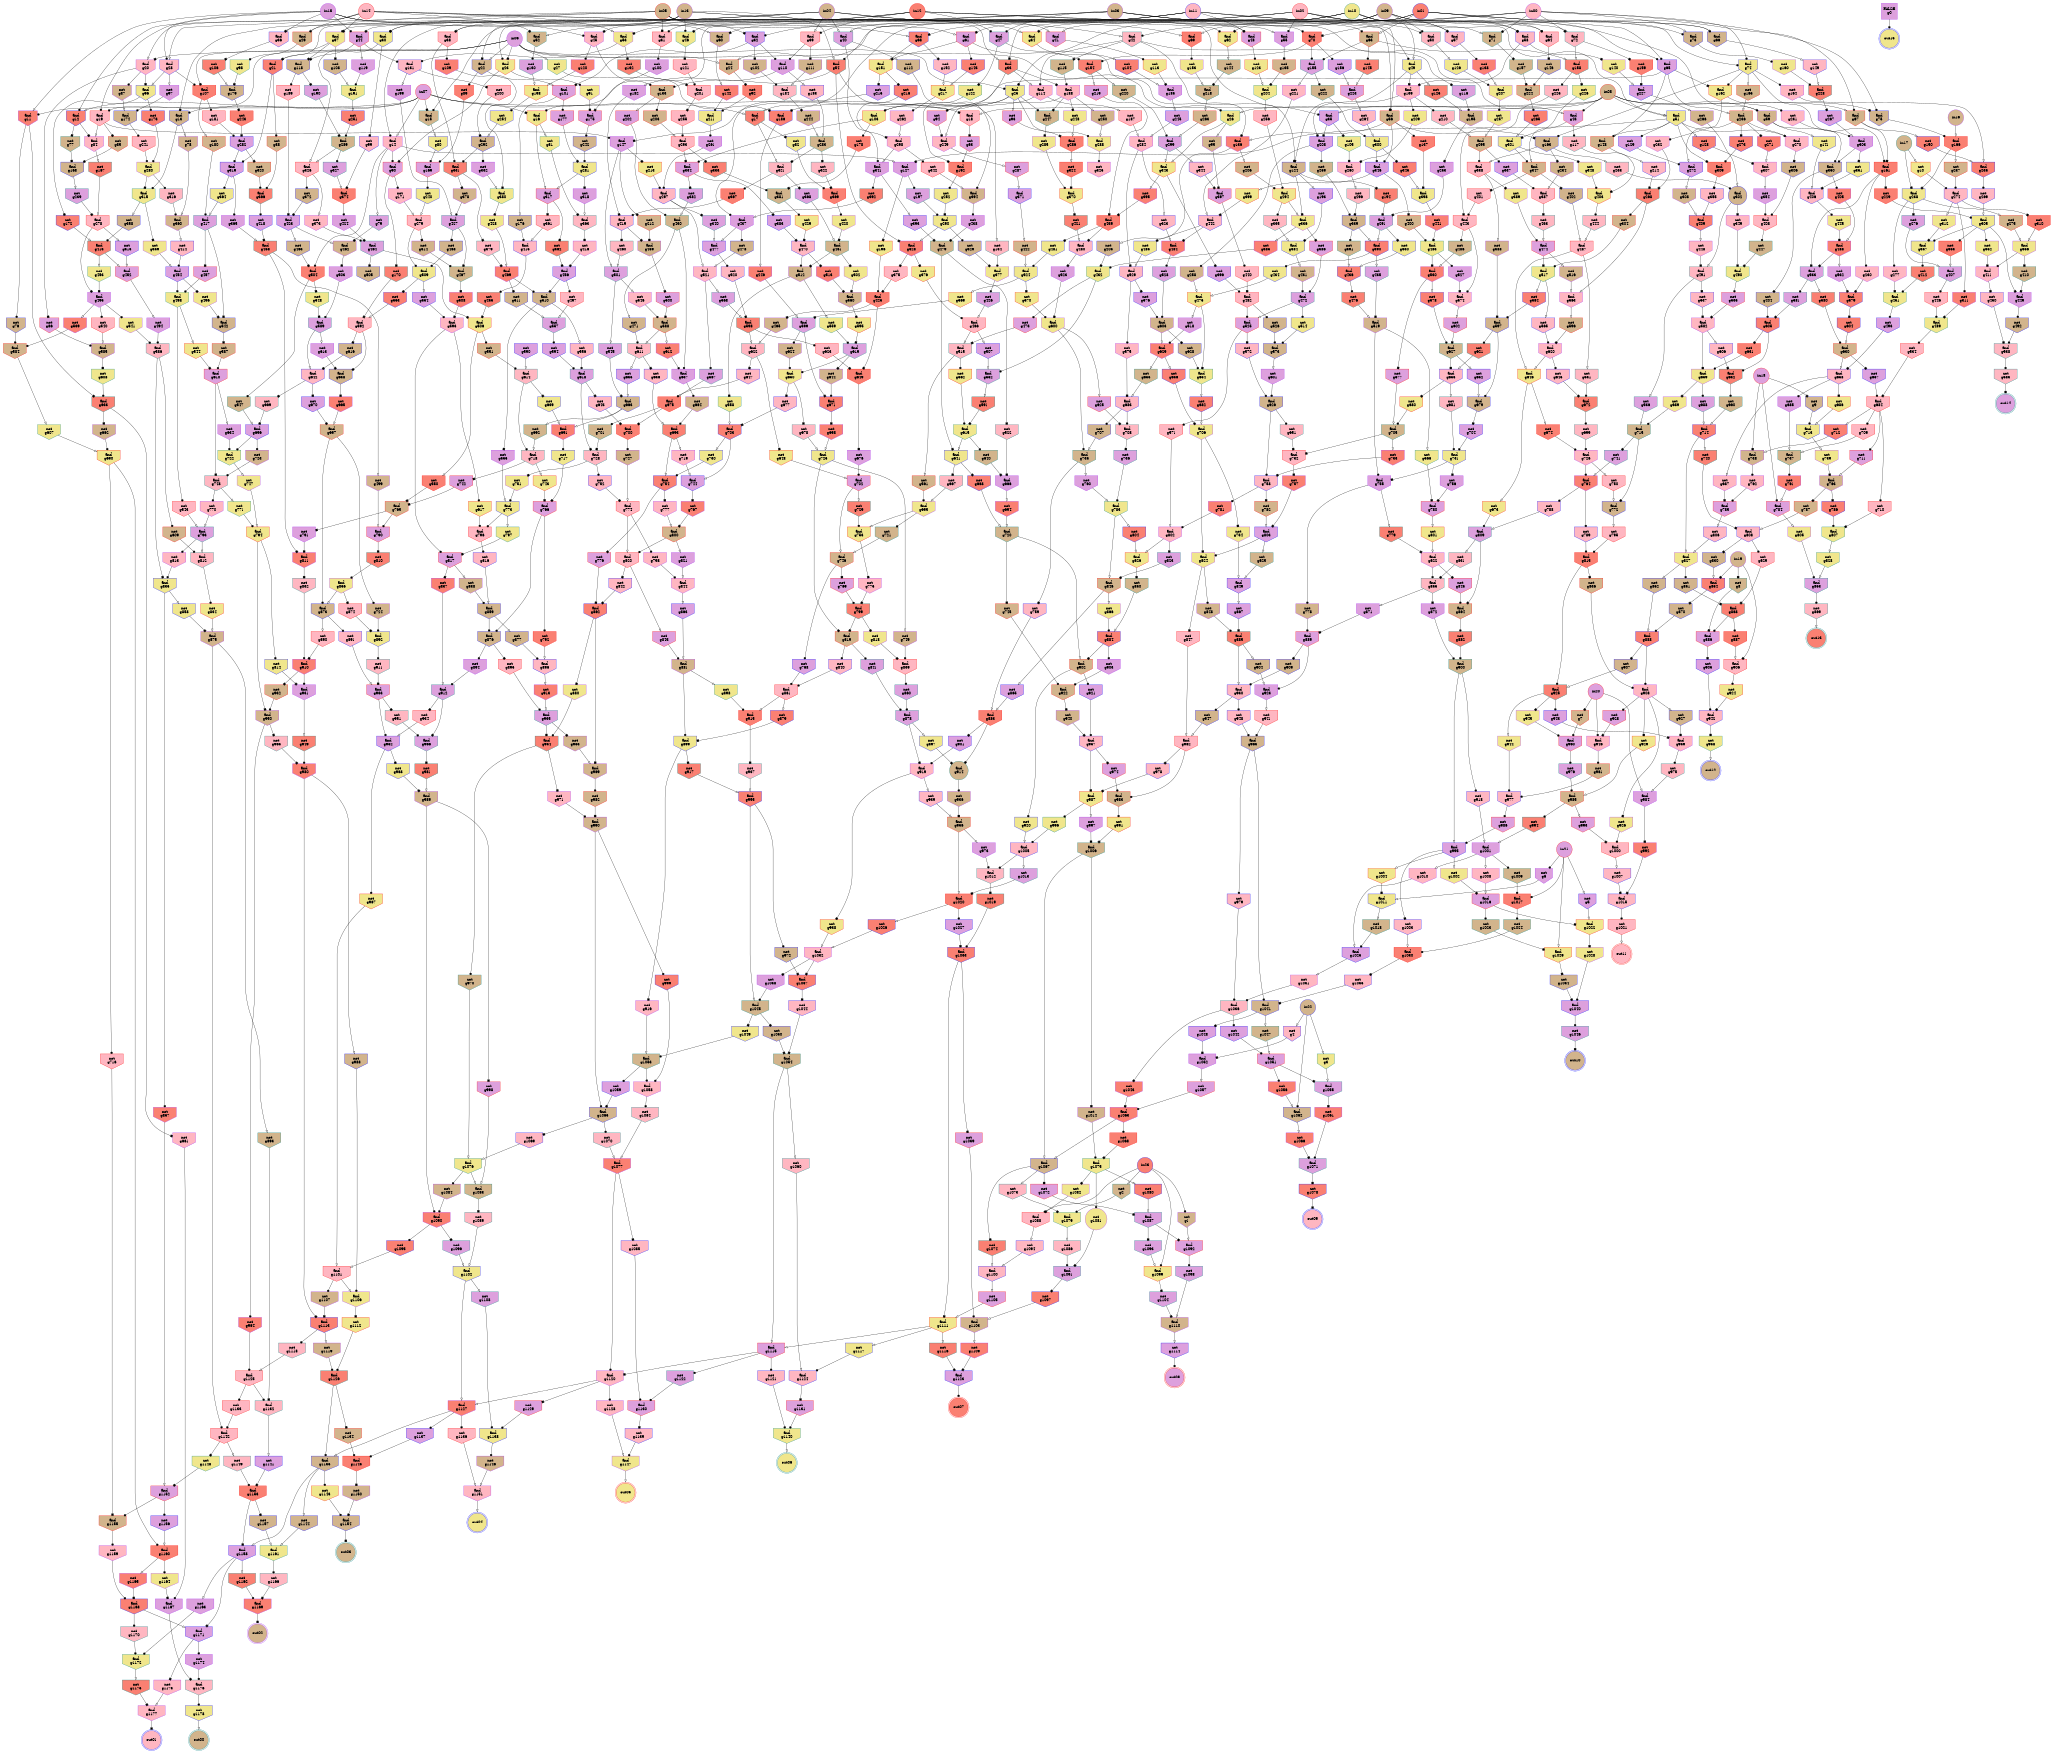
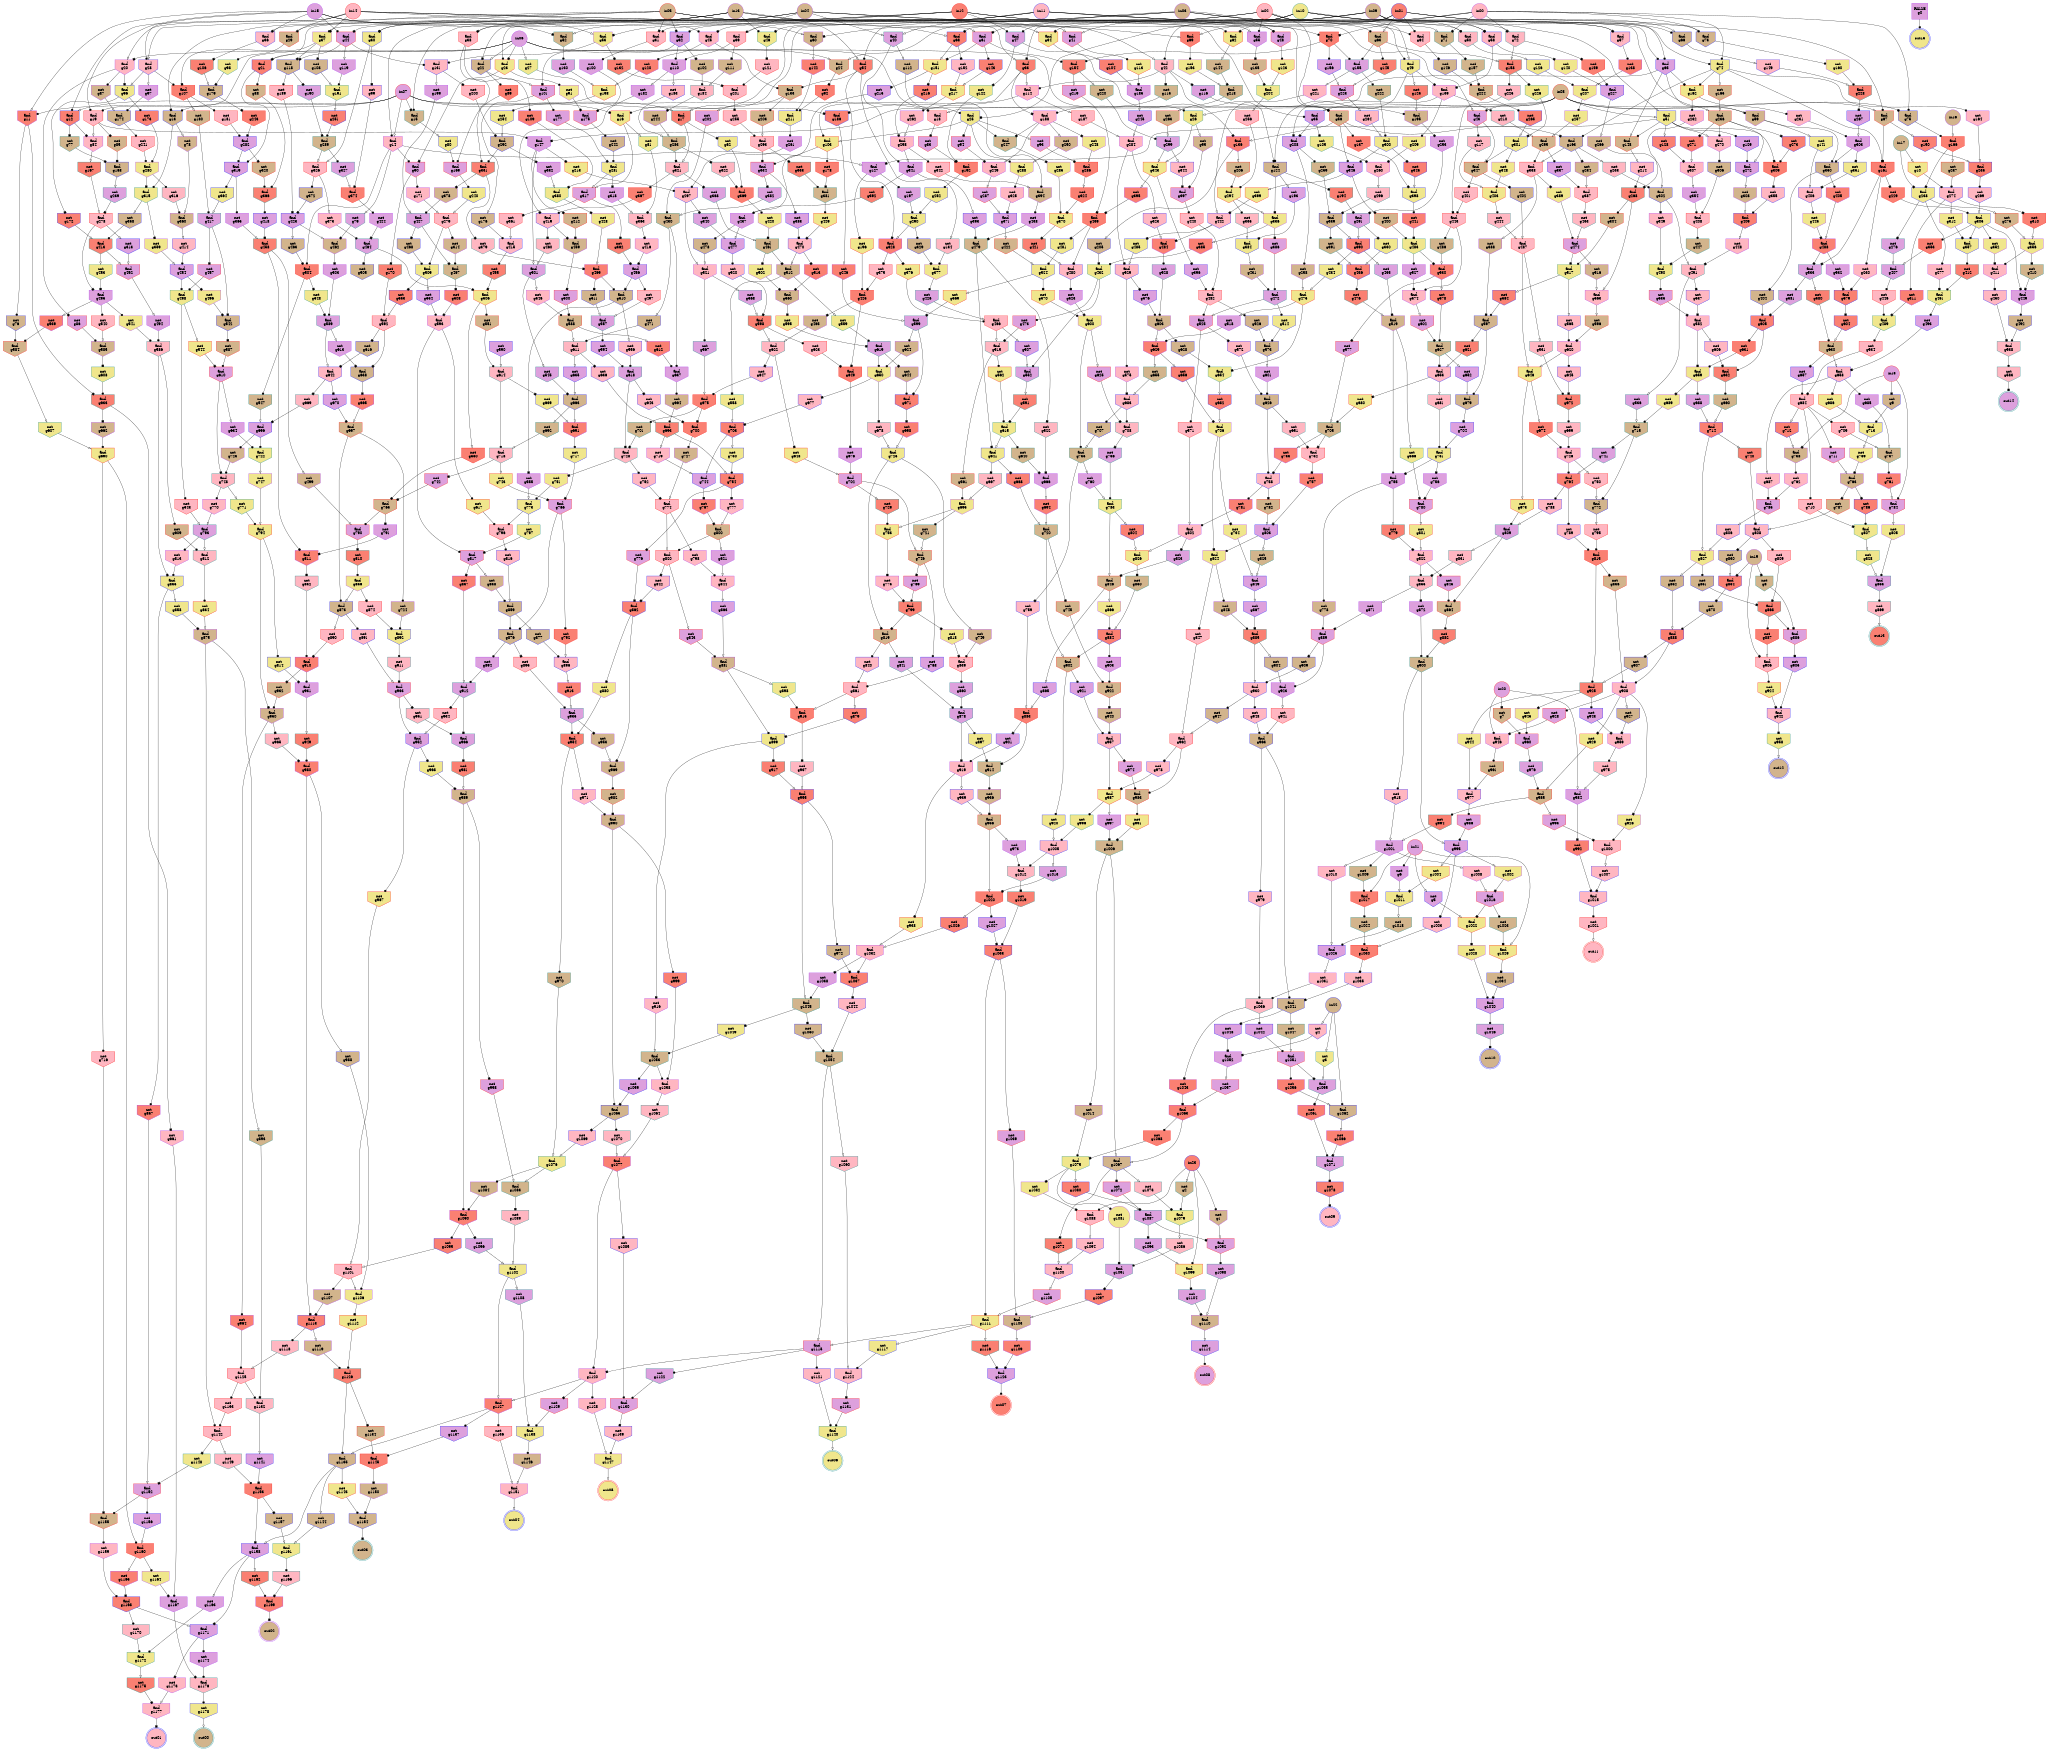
(1629, 158) -> (1460, 172)
(1738, 196) -> (1661, 194)
none -> (1009, 206)
(802, 260) -> (794, 257)
(918, 729) -> (970, 727)
(959, 770) -> (989, 768)
